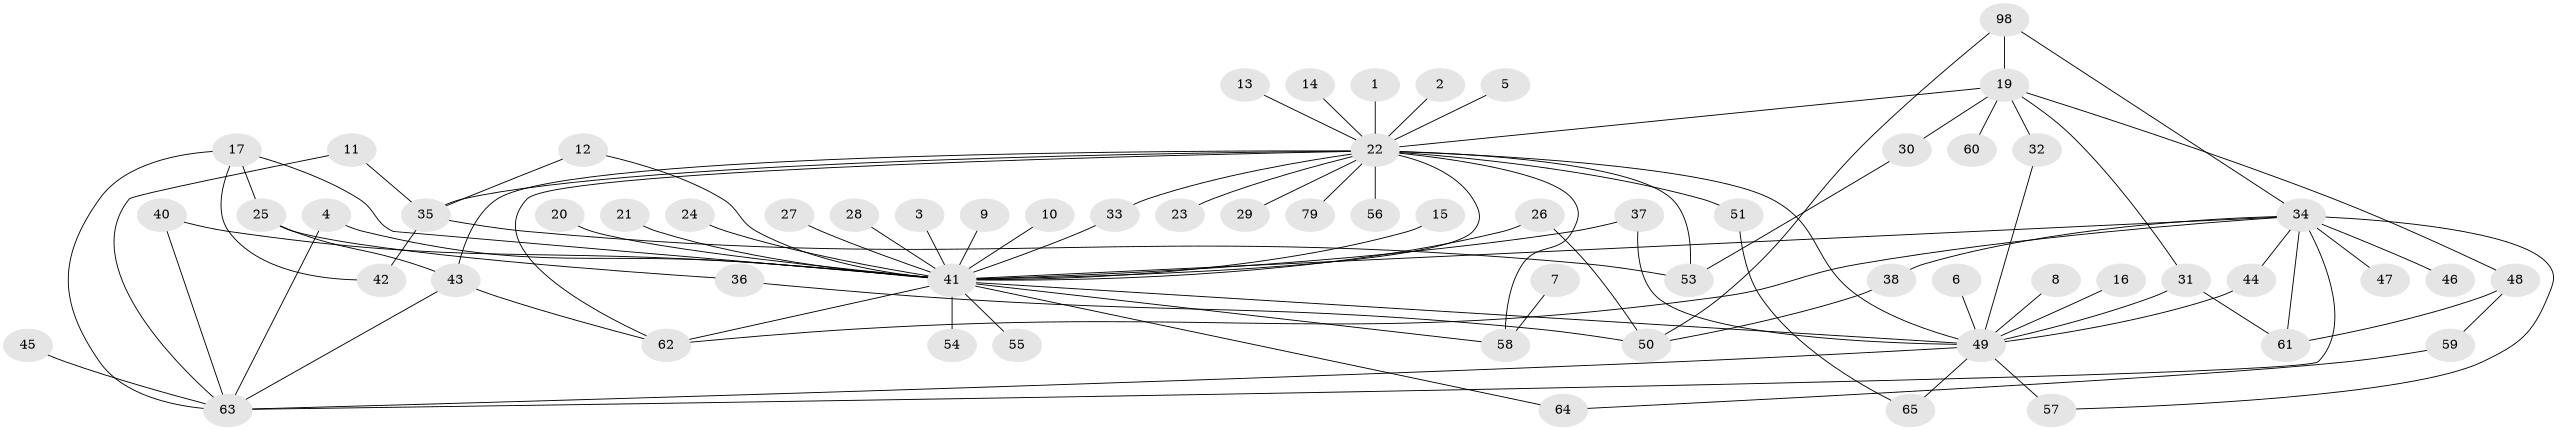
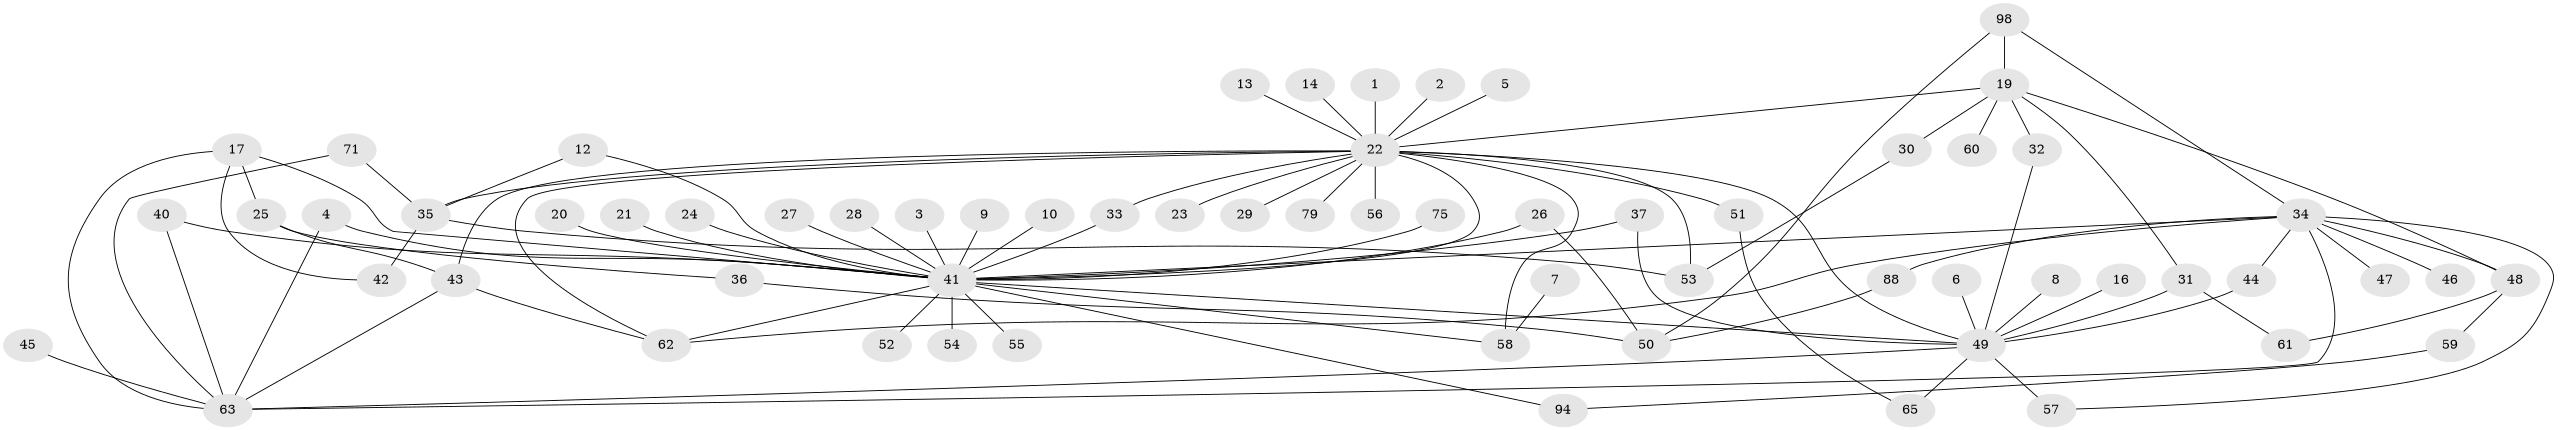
(352, 150) -> (352, 150)
(1440, 215) -> (1440, 215)
(1892, 280) -> (1892, 280)
(2293, 280) -> (2411, 242)
none -> (887, 345)
(1563, 410) -> (1563, 410)
